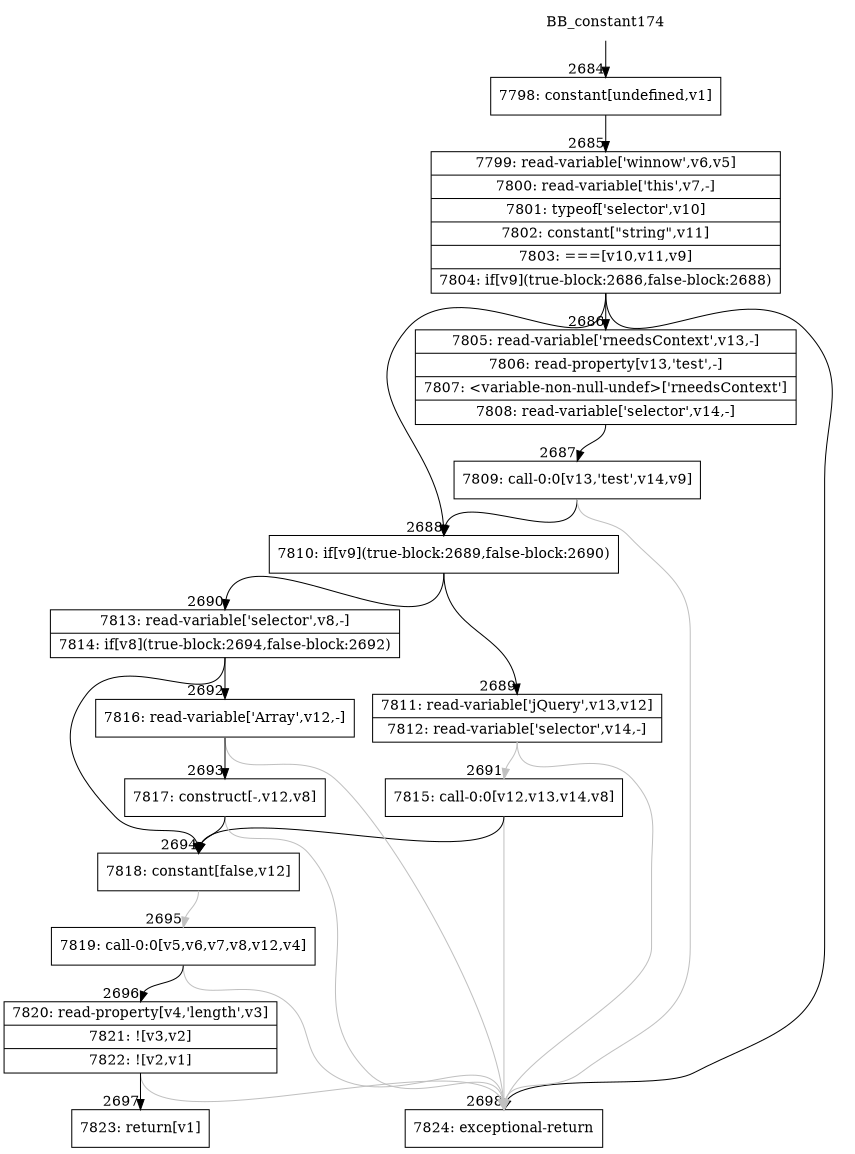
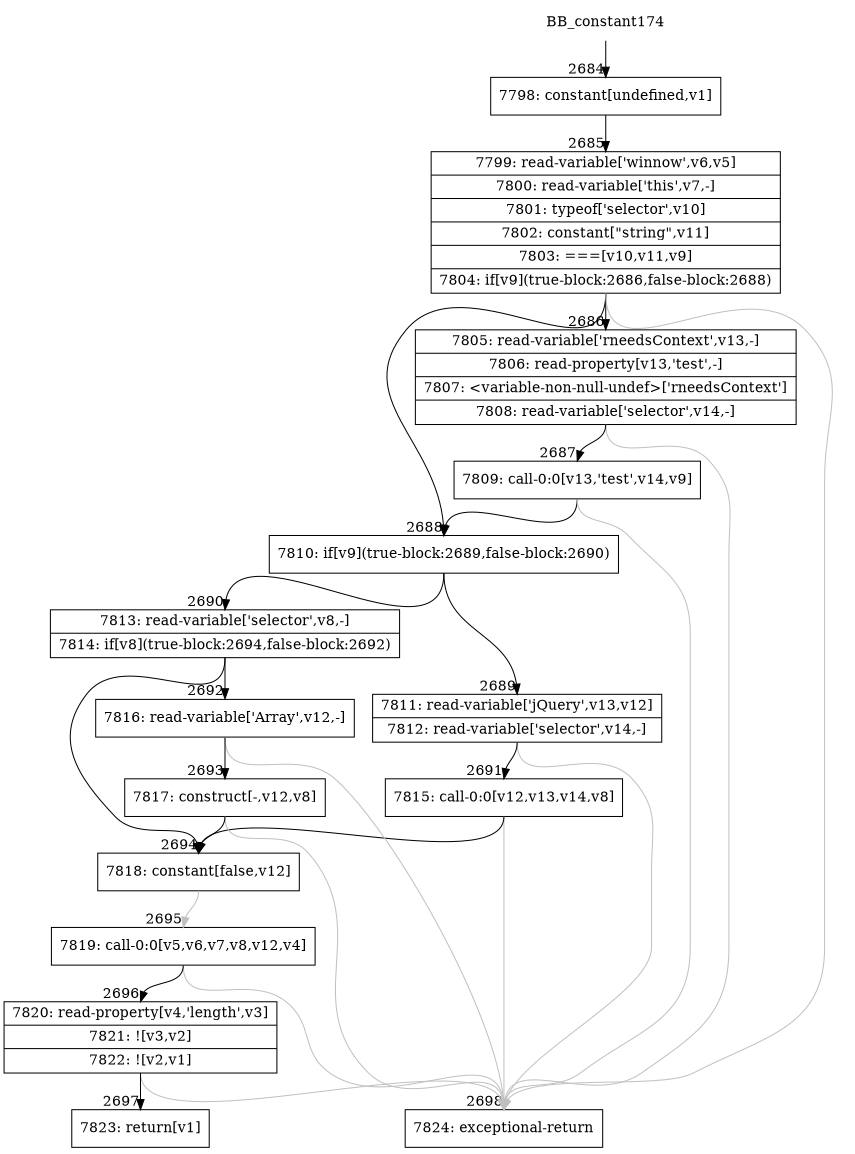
(825, 713) -> (825, 713)
(513, 756) -> (513, 756)
none -> (729, 796)
